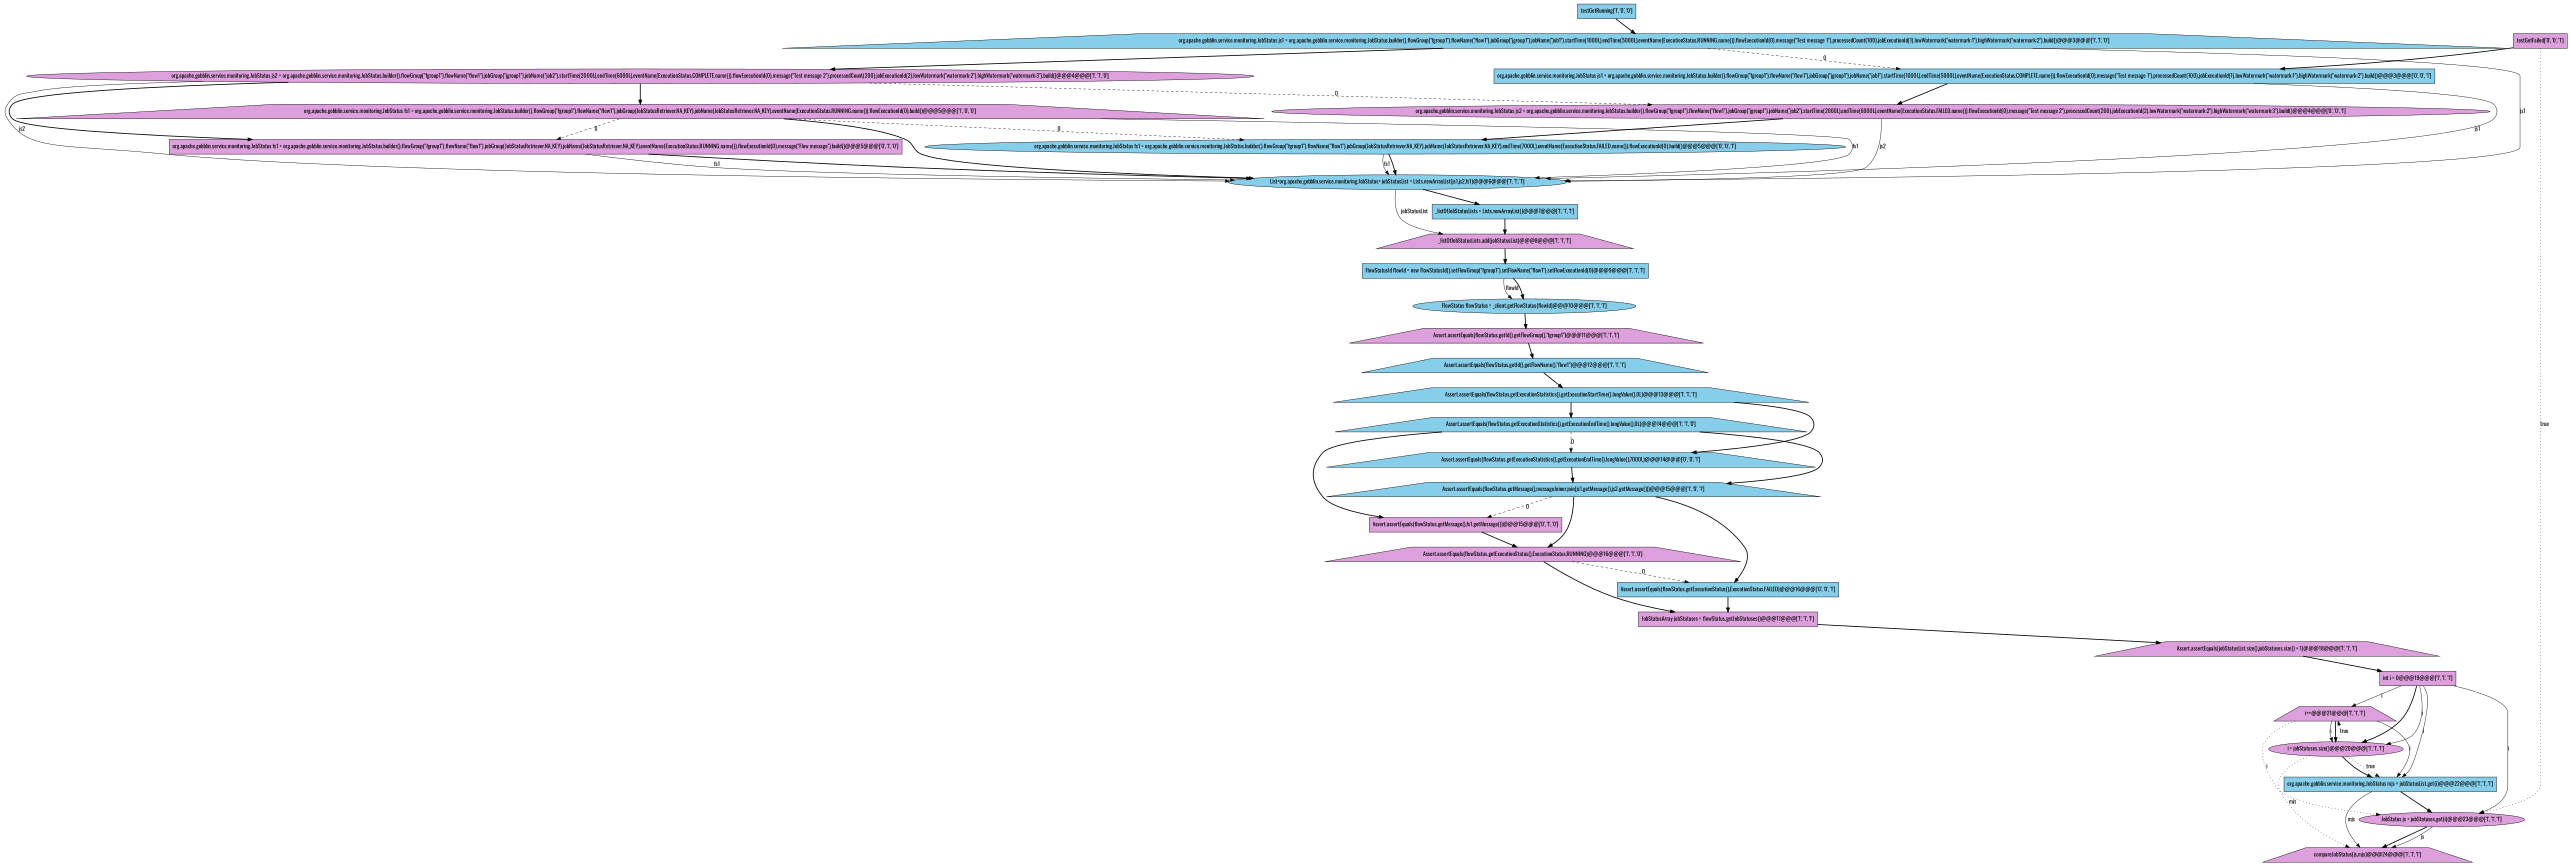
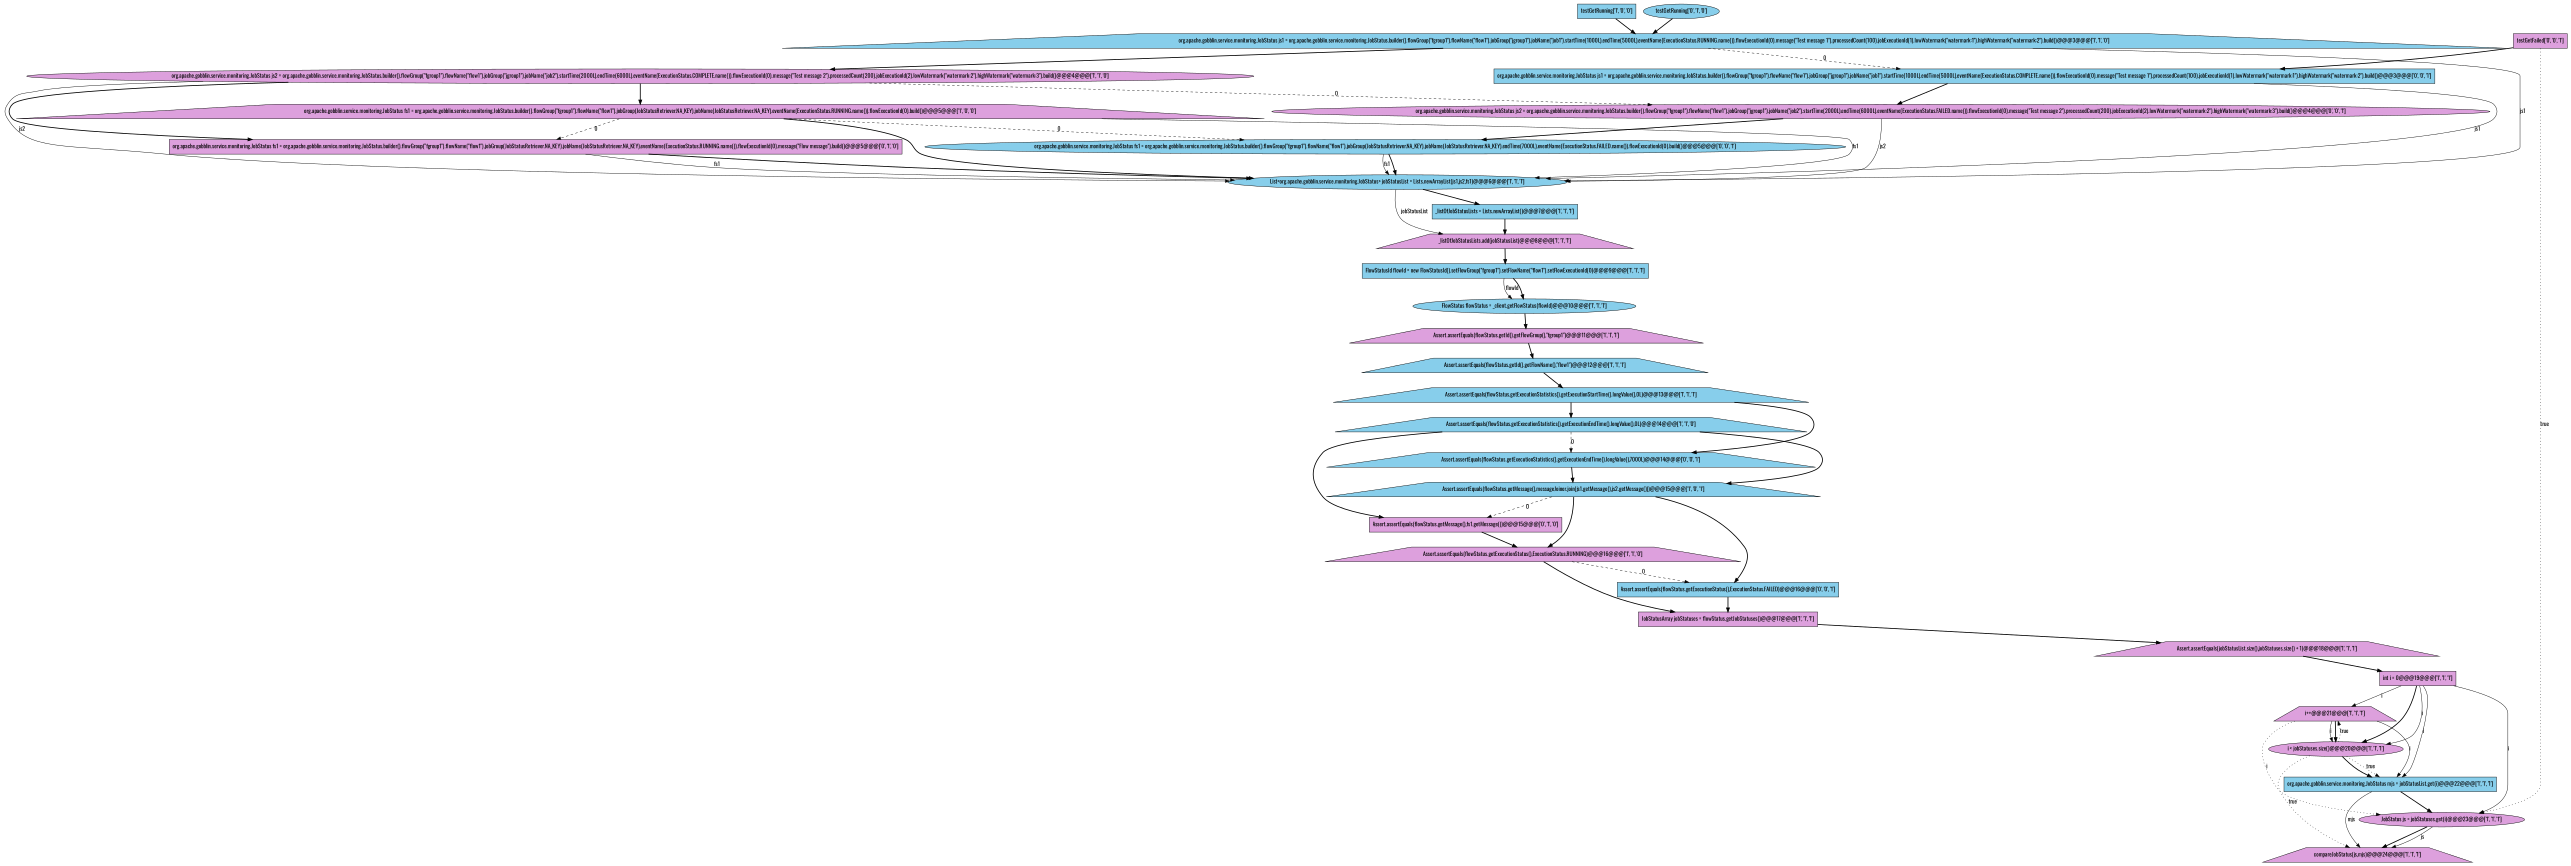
none -> (1681, 11)
(2293, 802) -> (2293, 802)
